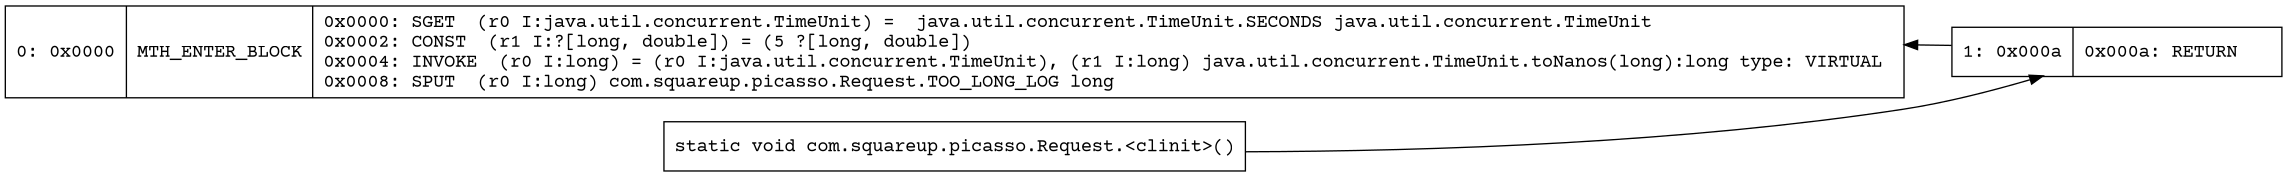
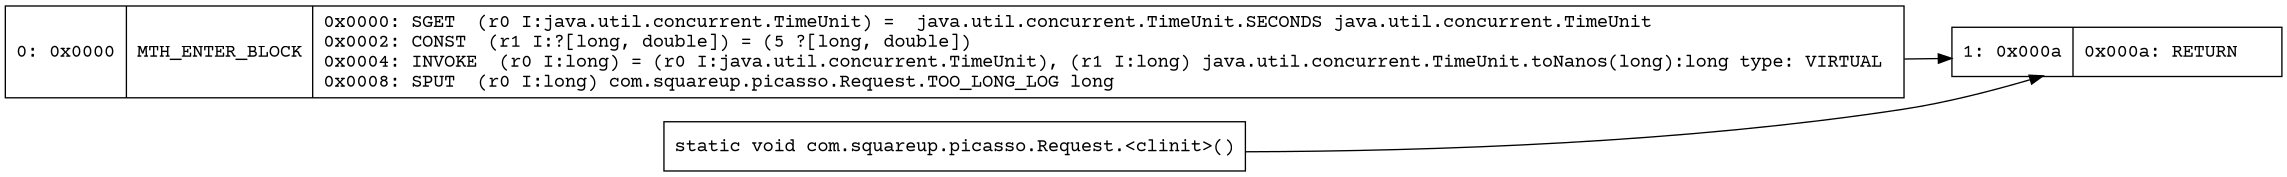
(1935, 45) -> (1921, 59)
